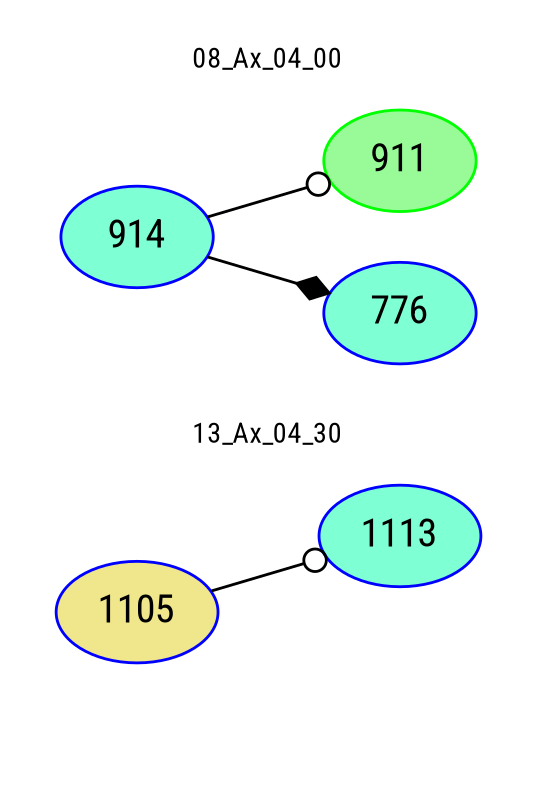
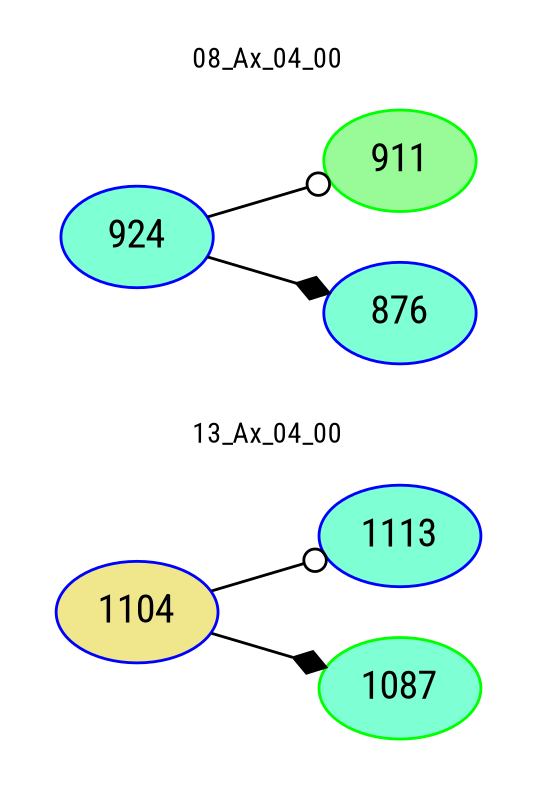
(137, 237) -> (137, 237)
(400, 313) -> (400, 313)
(269, 436) -> (269, 436)
(137, 612) -> (137, 612)
none -> (400, 688)
